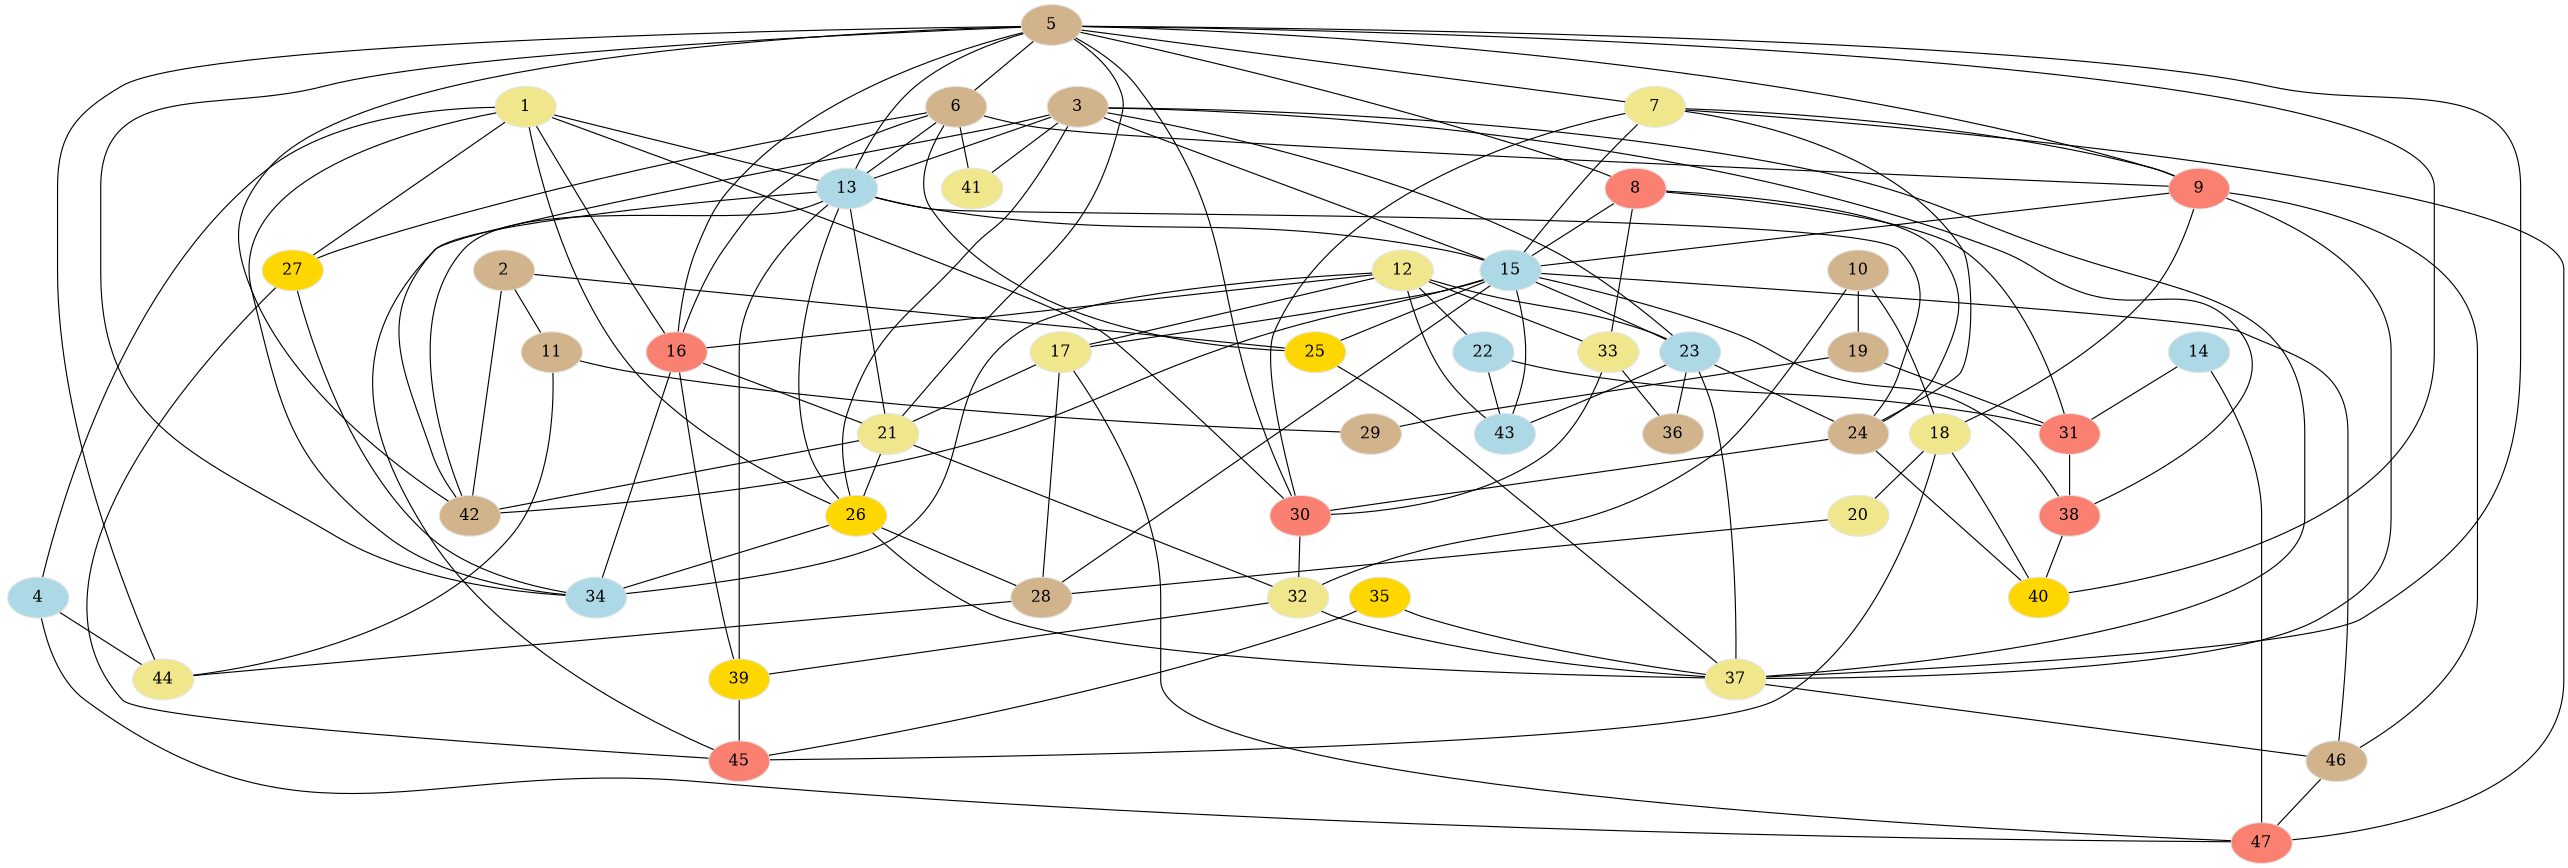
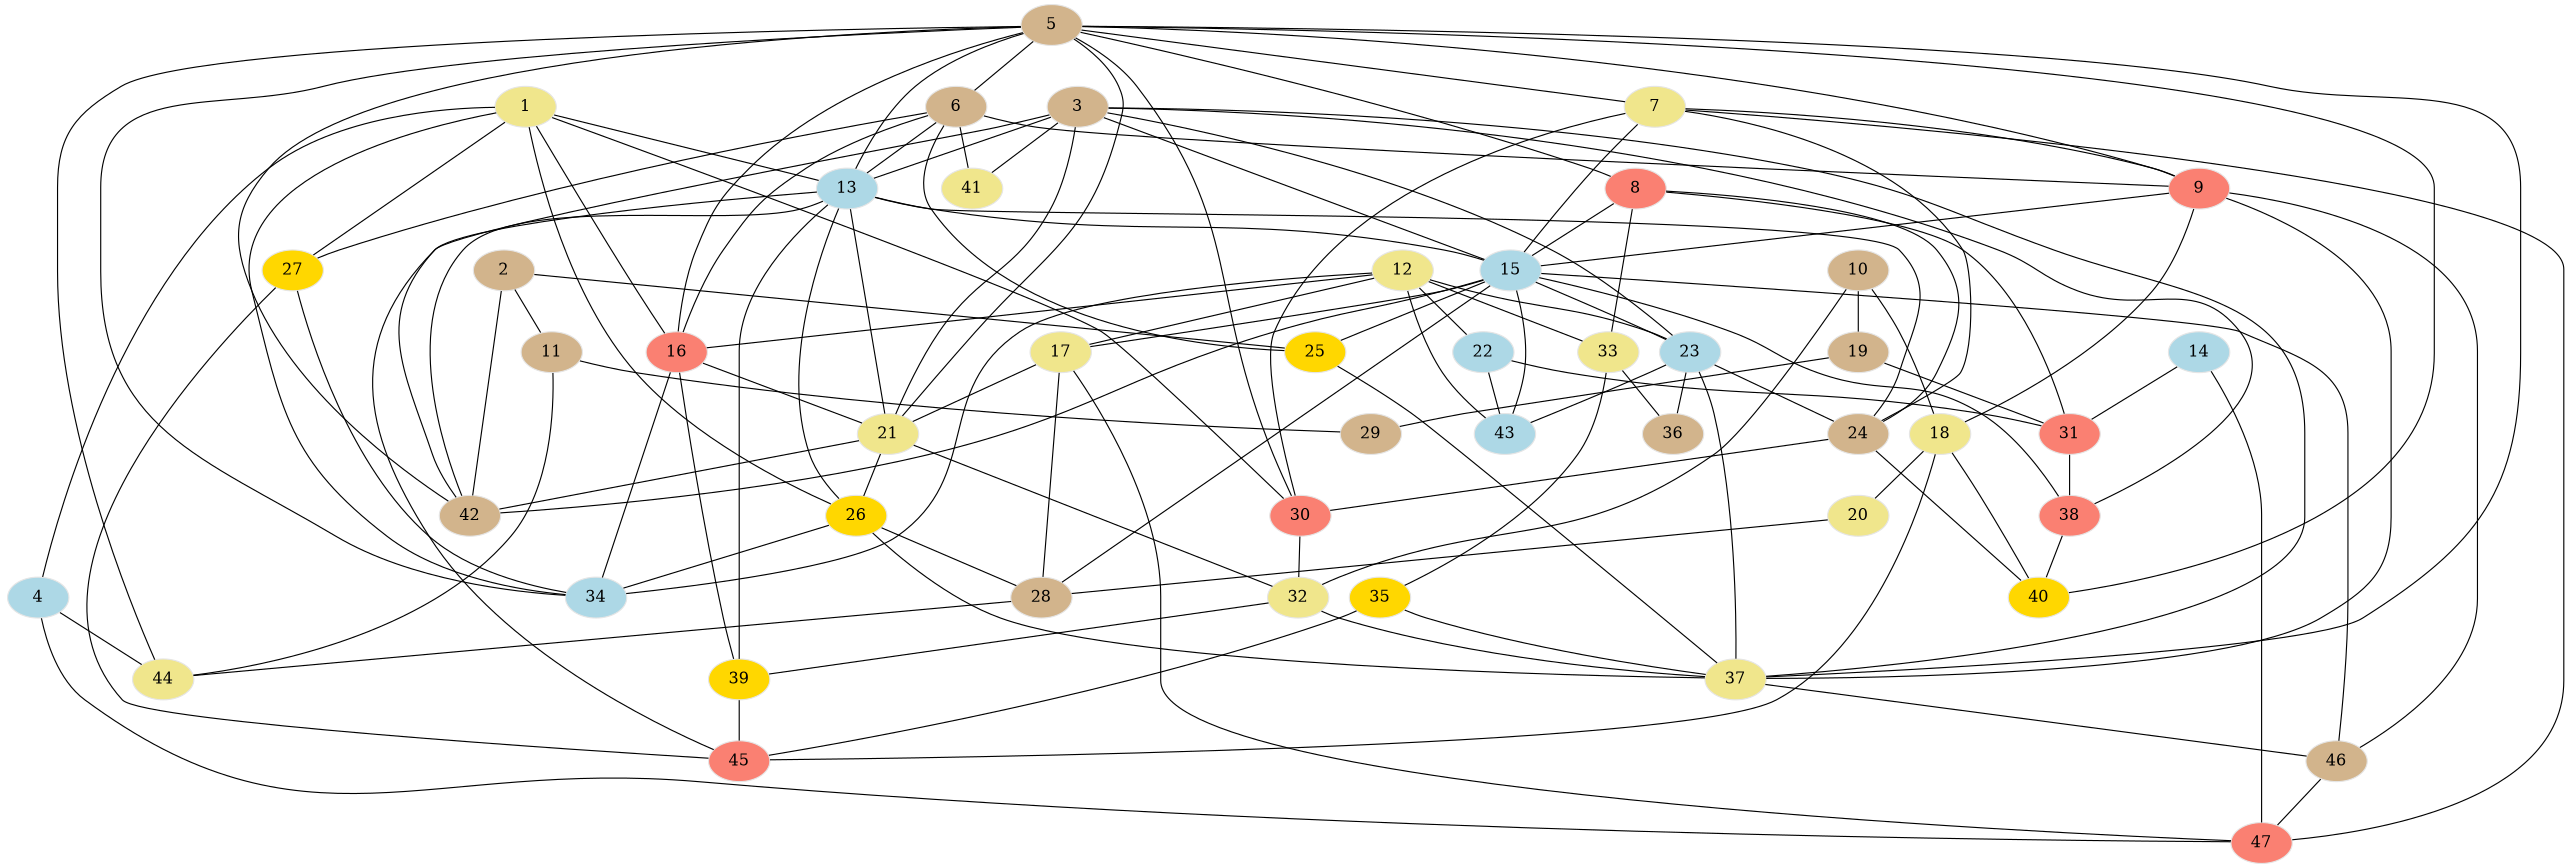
(924, 297) -> (1007, 263)
(1505, 477) -> (1539, 498)
